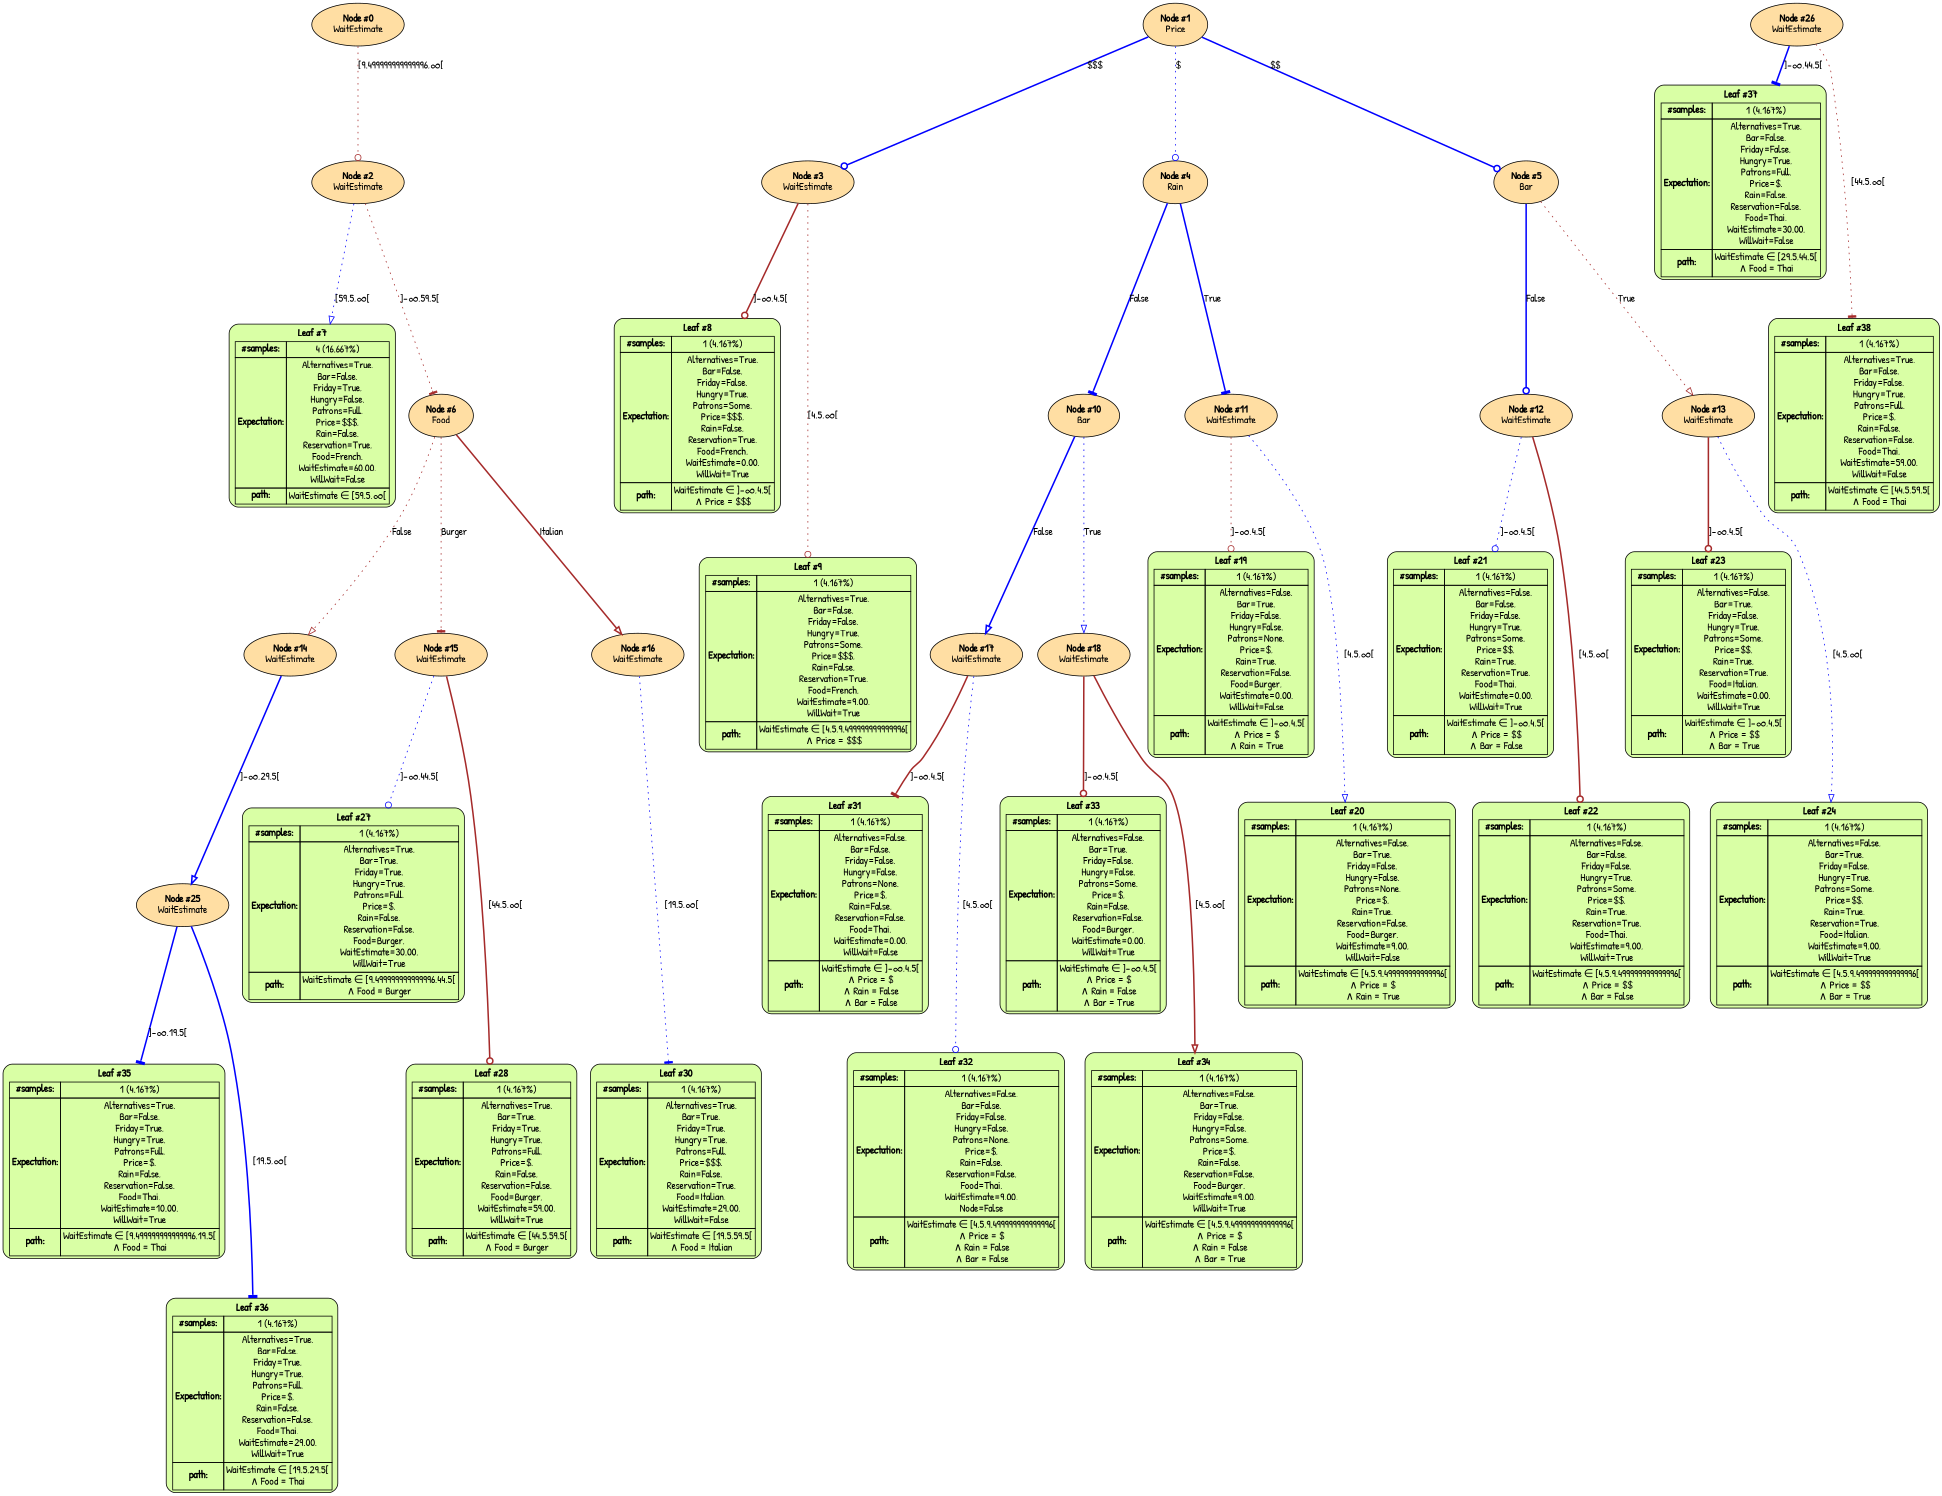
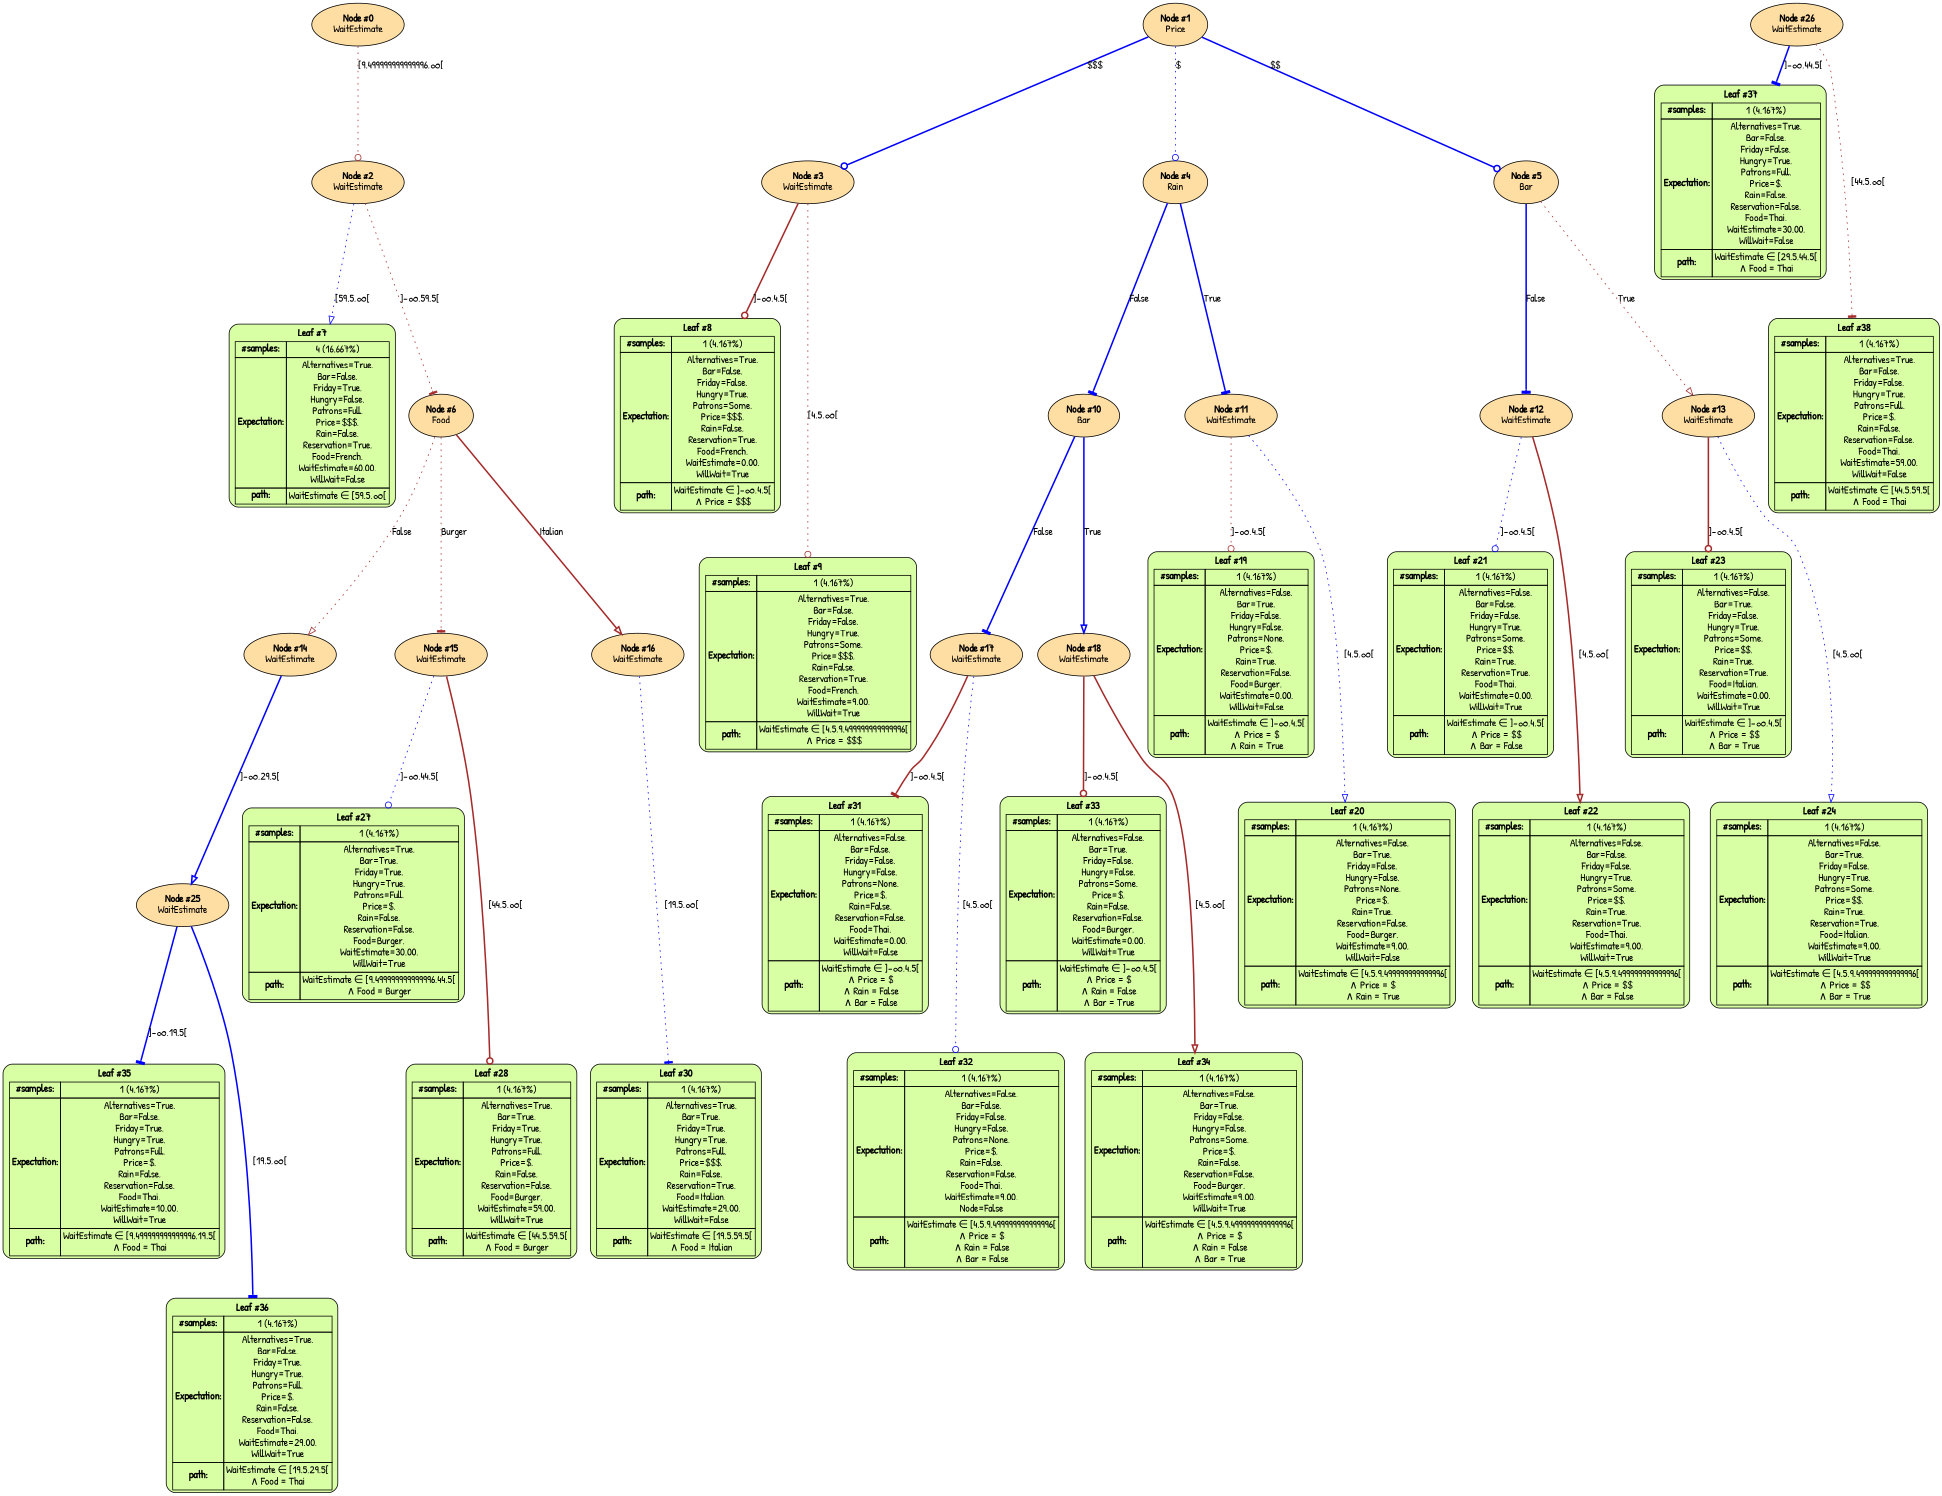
(1526, 296) -> (1526, 297)
(1084, 531) -> (1084, 531)
(1032, 532) -> (1031, 533)
(1569, 615) -> (1569, 614)
